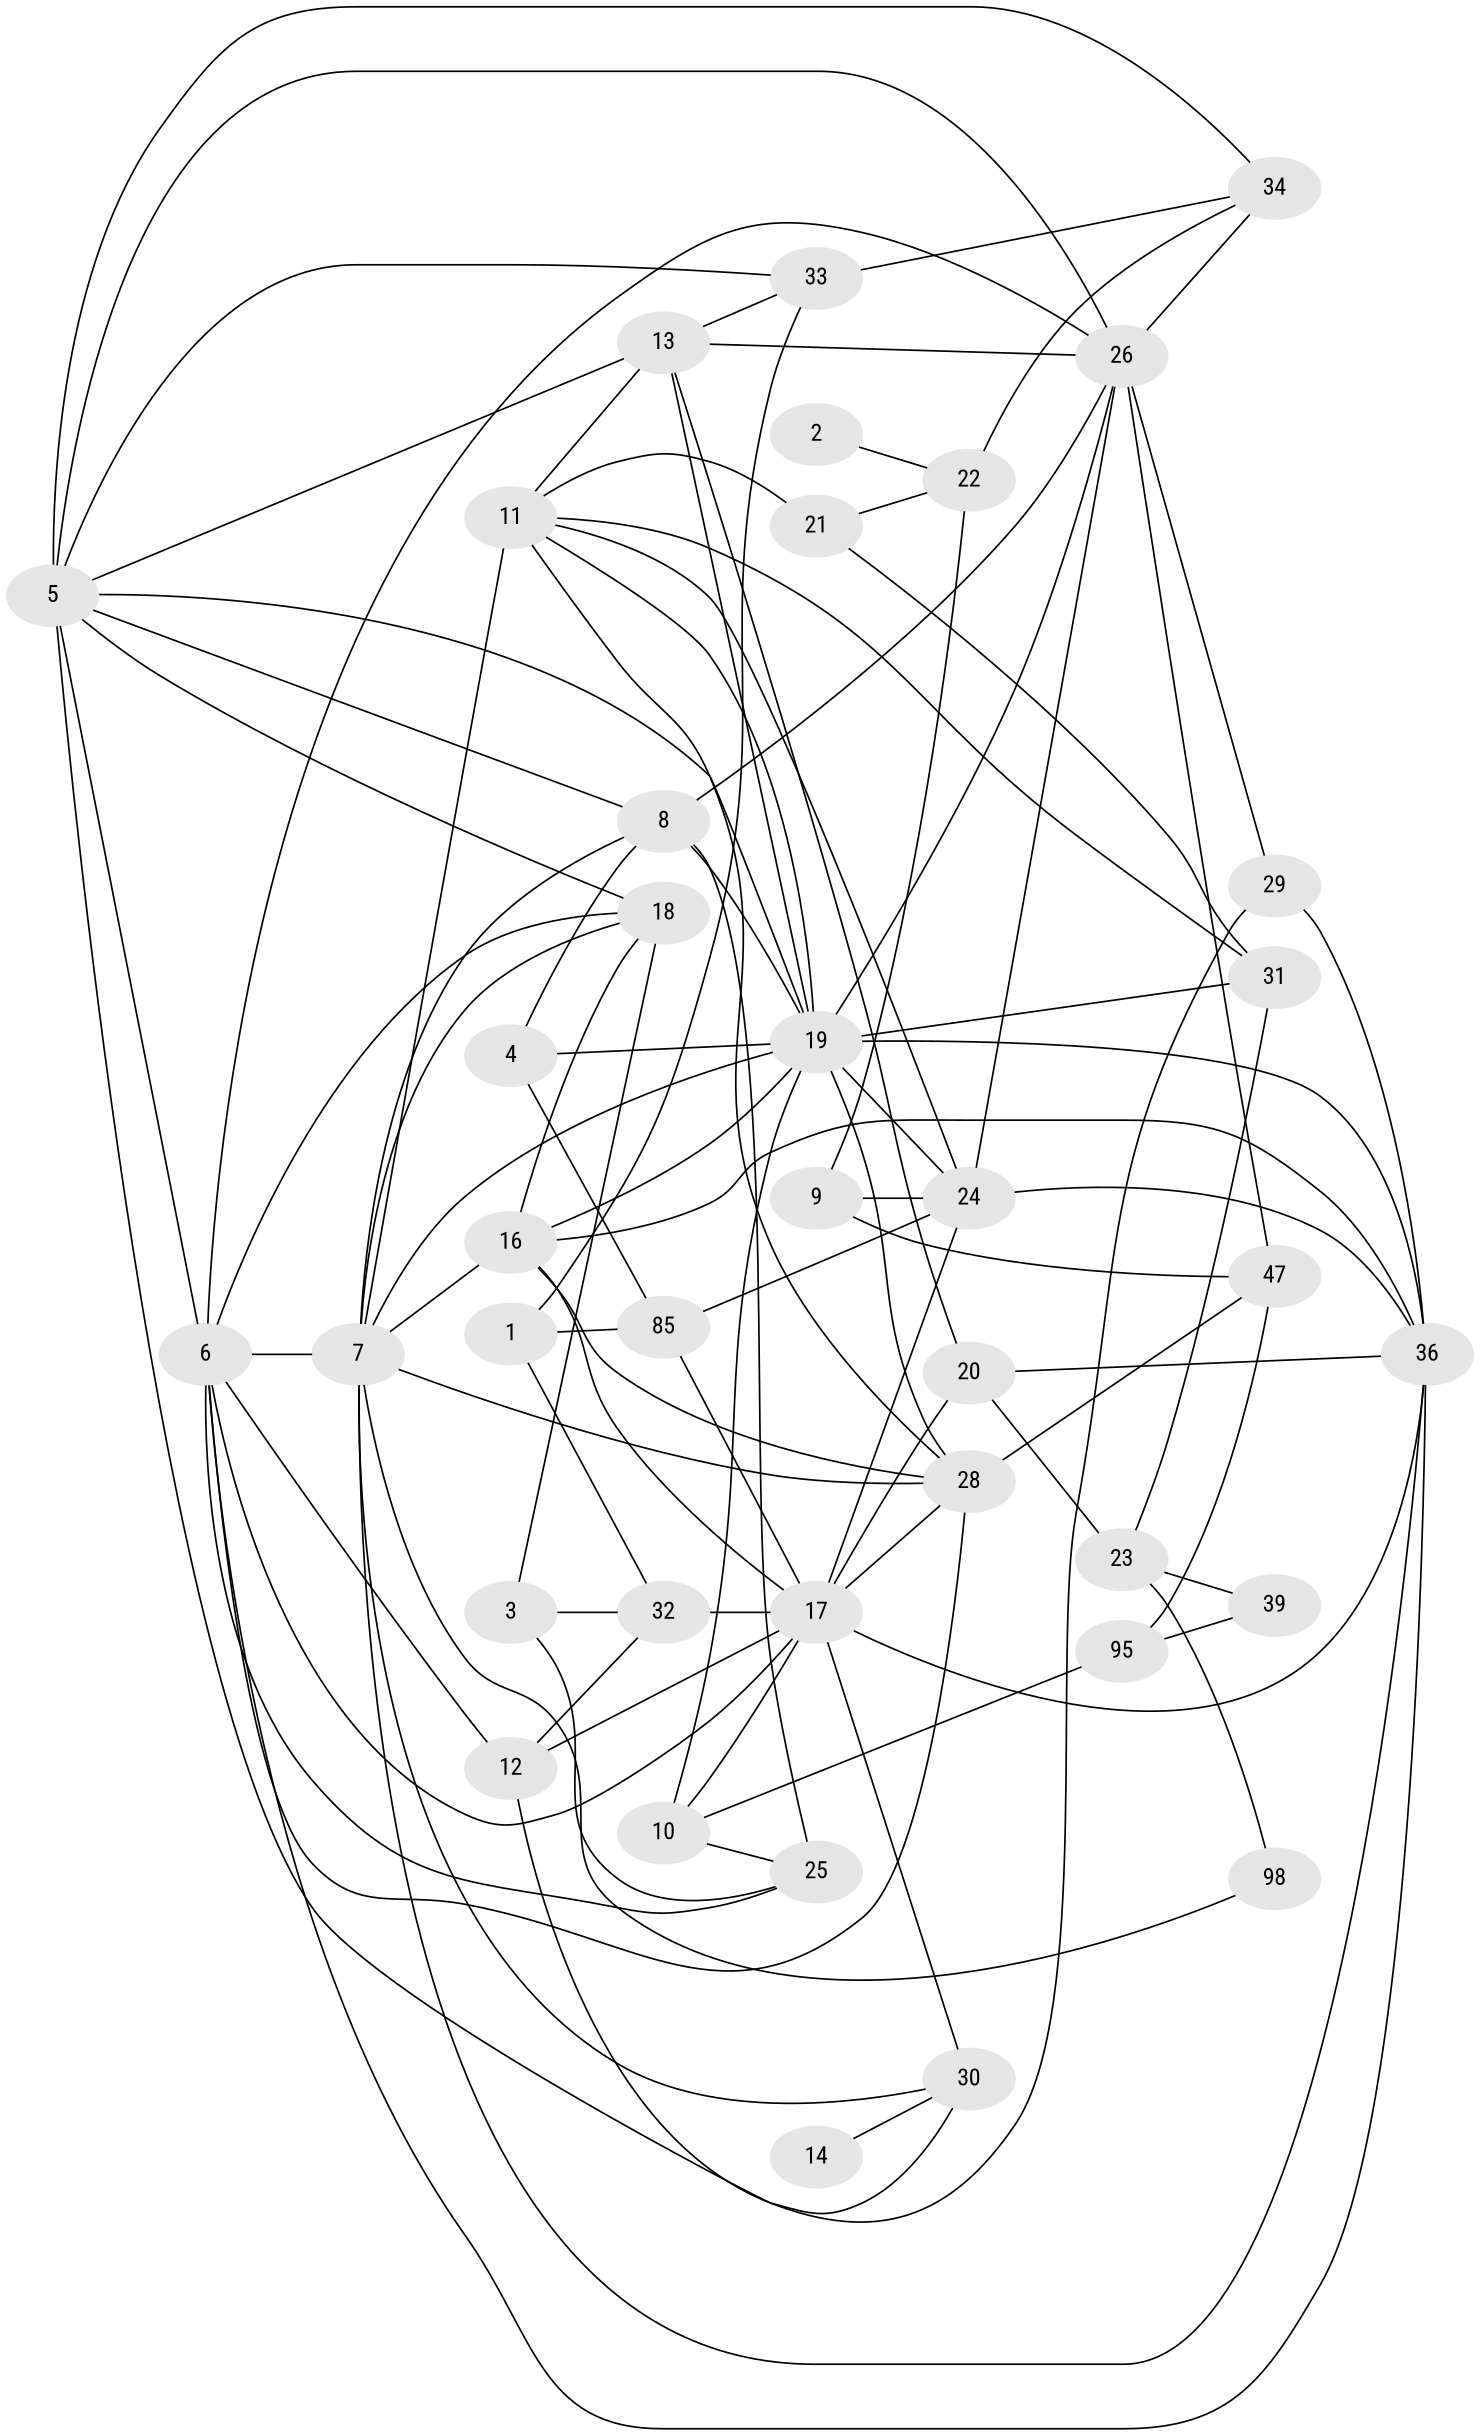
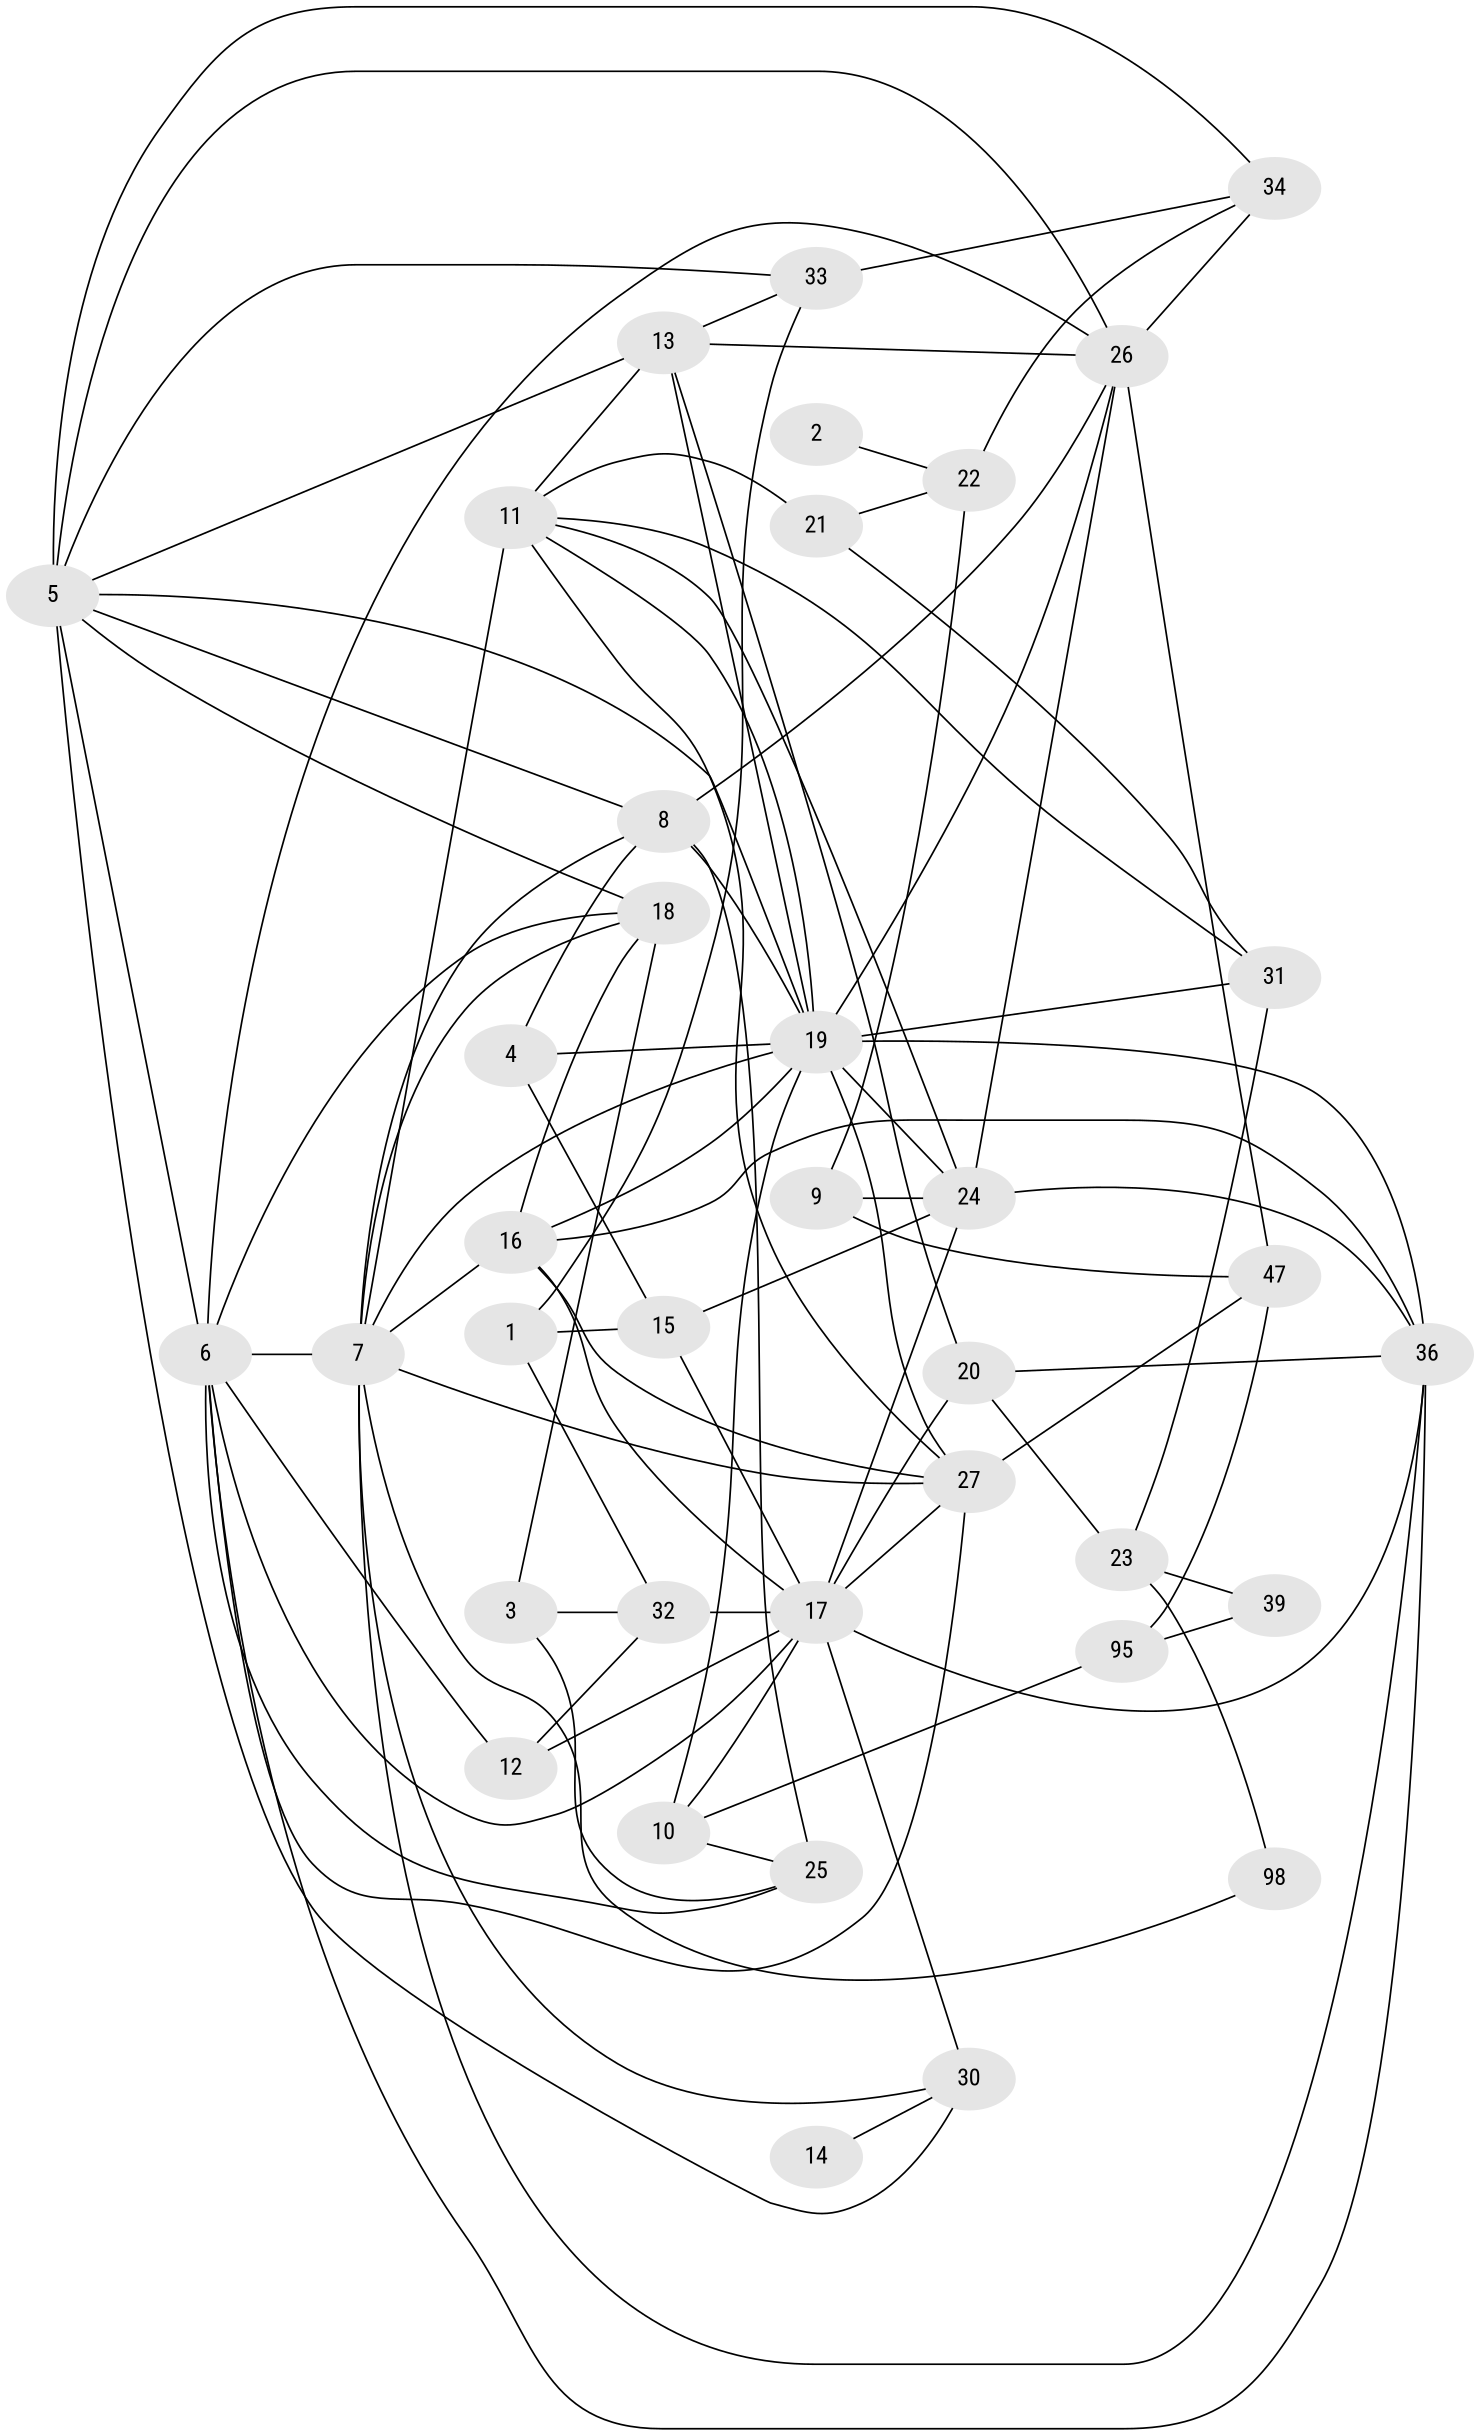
(1275, 886) -> none
(664, 1327) -> (664, 1327)
(969, 1482) -> (969, 1482)
